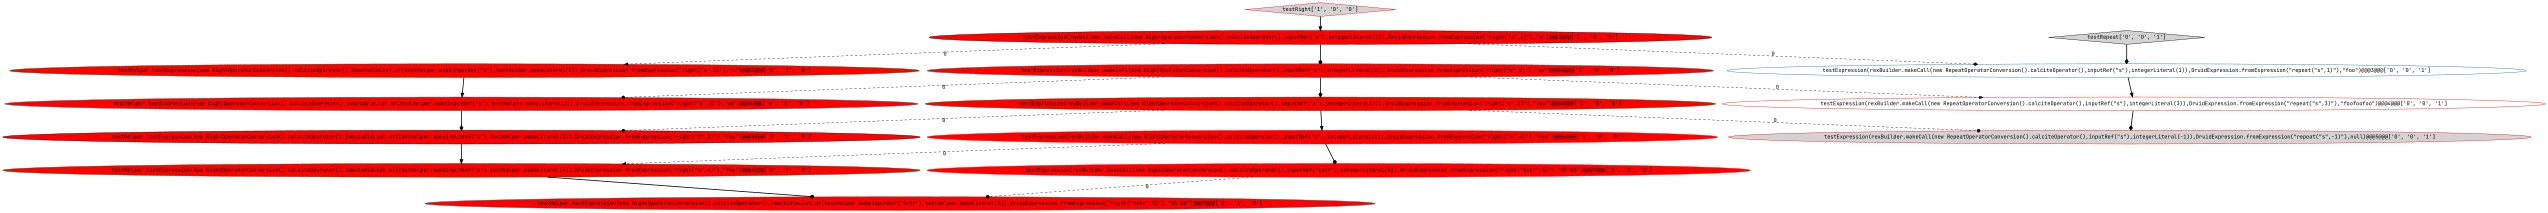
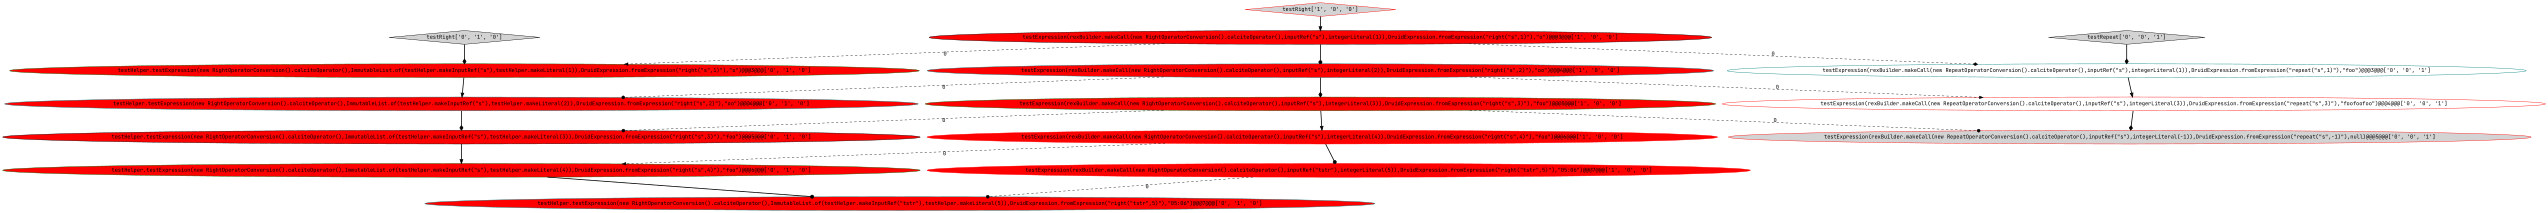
none -> (464, 37)
